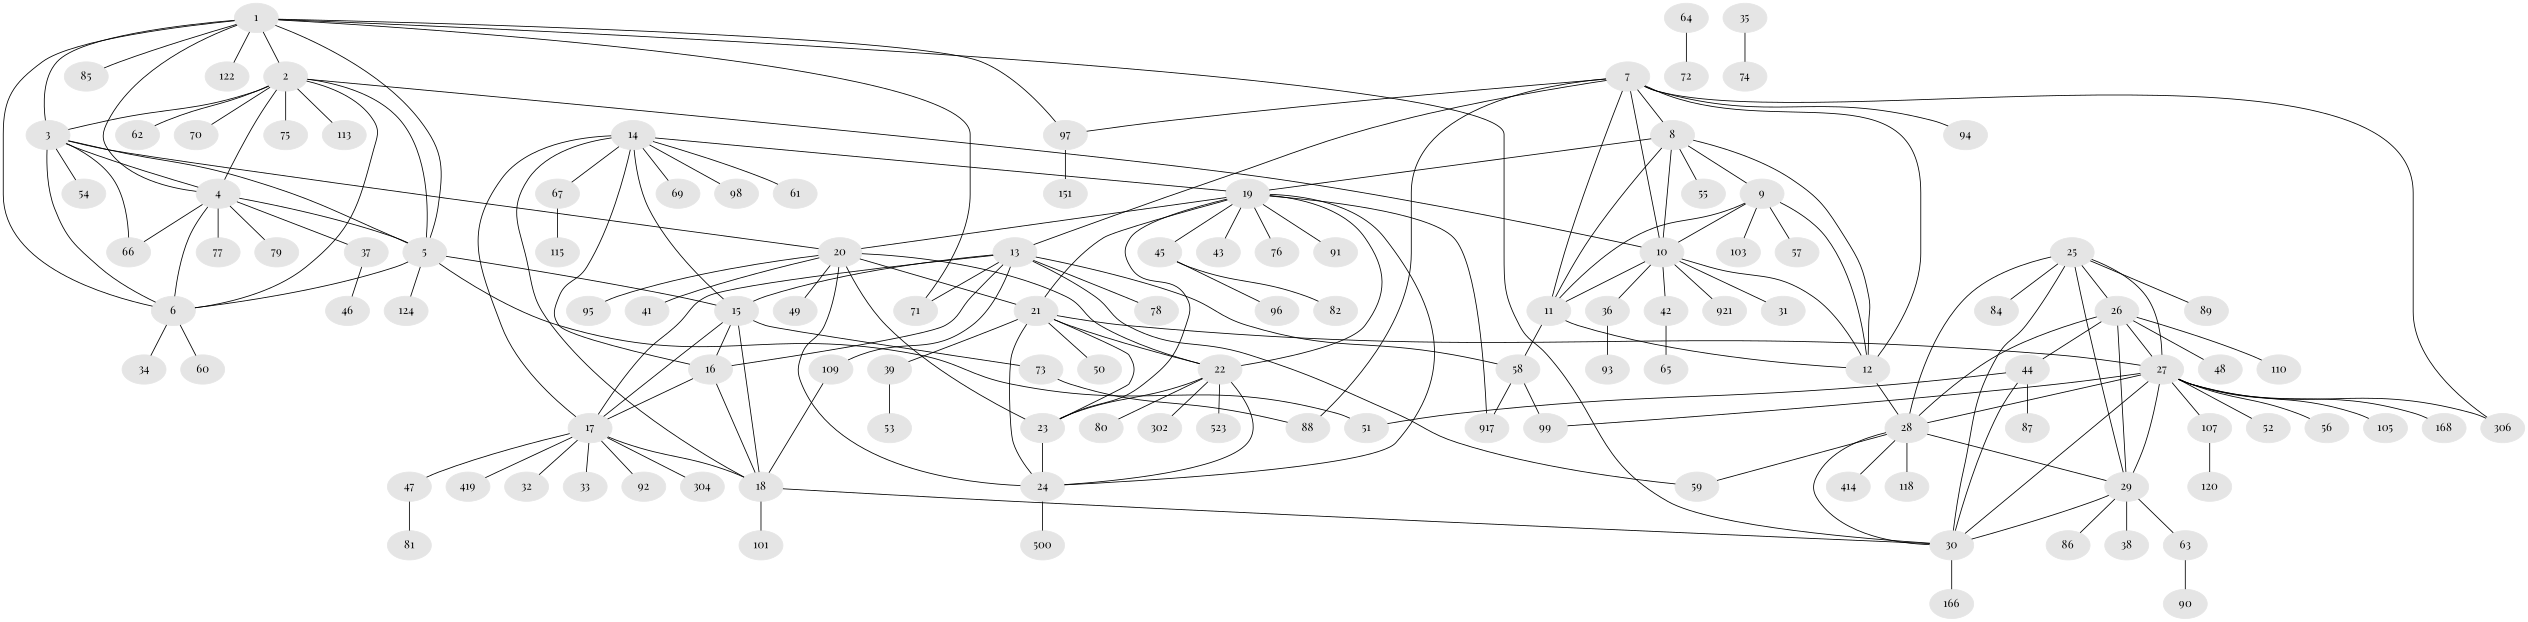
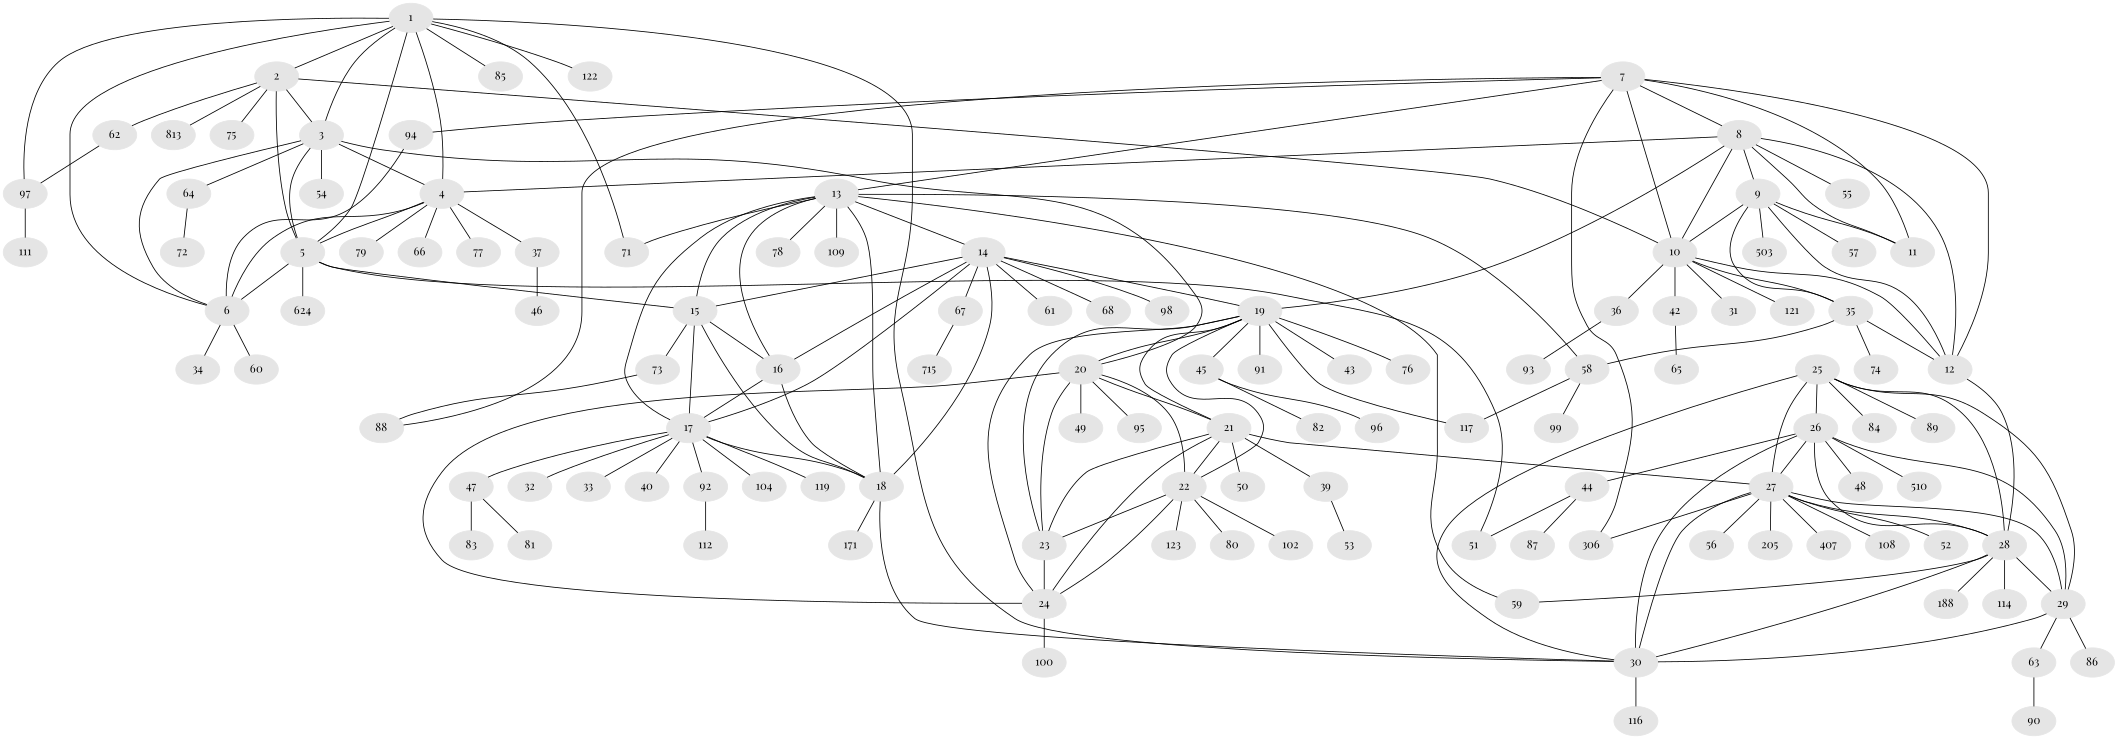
(1346, 102) -> (76, 161)
(249, 134) -> (1091, 164)
(196, 135) -> none
(344, 135) -> (173, 135)
(114, 180) -> (255, 164)
(678, 194) -> (1109, 311)
(1065, 194) -> (25, 252)
(354, 211) -> (279, 220)
none -> (904, 221)
(558, 252) -> (929, 370)
(1738, 252) -> (1765, 252)
(1605, 282) -> (1763, 281)
none -> (1758, 285)
(406, 311) -> (303, 311)
(647, 311) -> none
(1725, 311) -> (1792, 311)
(1535, 337) -> (1721, 345)
(1704, 353) -> (1900, 340)
(2279, 370) -> (1919, 487)
(1854, 404) -> none
(796, 428) -> (873, 330)
(1160, 428) -> (1291, 545)
(1218, 428) -> (1174, 545)
(1487, 428) -> (1467, 428)
(2210, 428) -> (1829, 545)
(2386, 428) -> (1770, 545)
(2444, 428) -> (1887, 545)
(1980, 454) -> (1682, 508)
(468, 487) -> (823, 487)
none -> (647, 487)
(702, 487) -> (764, 487)
(1848, 487) -> (2005, 604)
(1907, 487) -> (1946, 604)
(2210, 487) -> none
none -> (471, 545)
none -> (706, 545)
(761, 545) -> (851, 545)
(1043, 545) -> (1044, 663)
(2127, 545) -> none
(1952, 604) -> (1636, 721)
